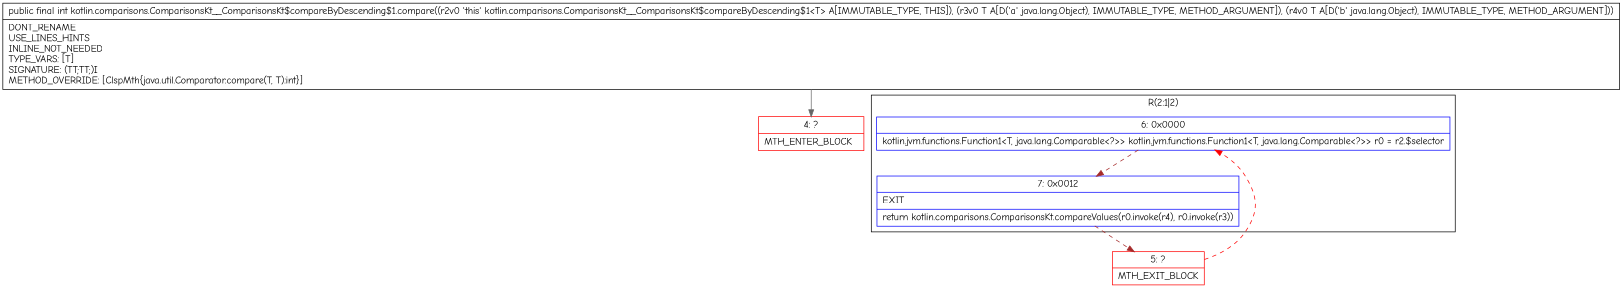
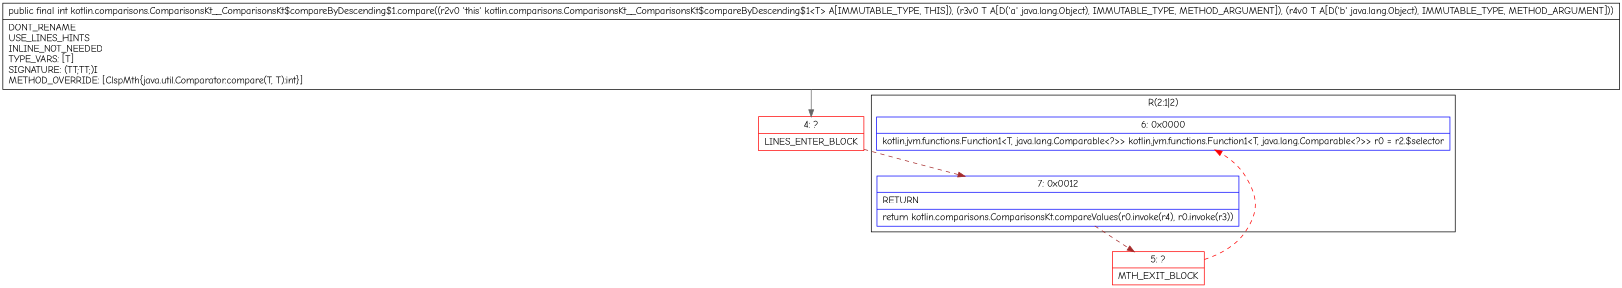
(808, 142) -> (811, 142)
(1120, 161) -> (911, 162)
(894, 200) -> (901, 200)
